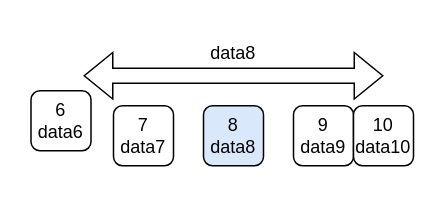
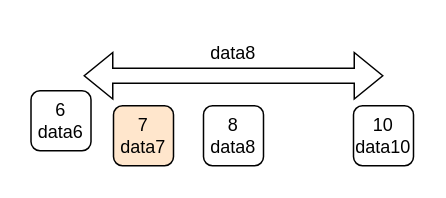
(143, 136) -> (143, 136)
(233, 136) -> (233, 136)
(323, 136) -> none
